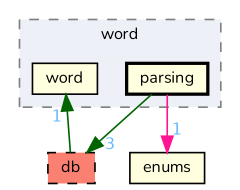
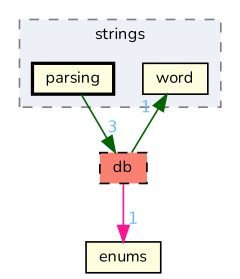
(120, 35) -> (120, 35)
(167, 117) -> (123, 205)
